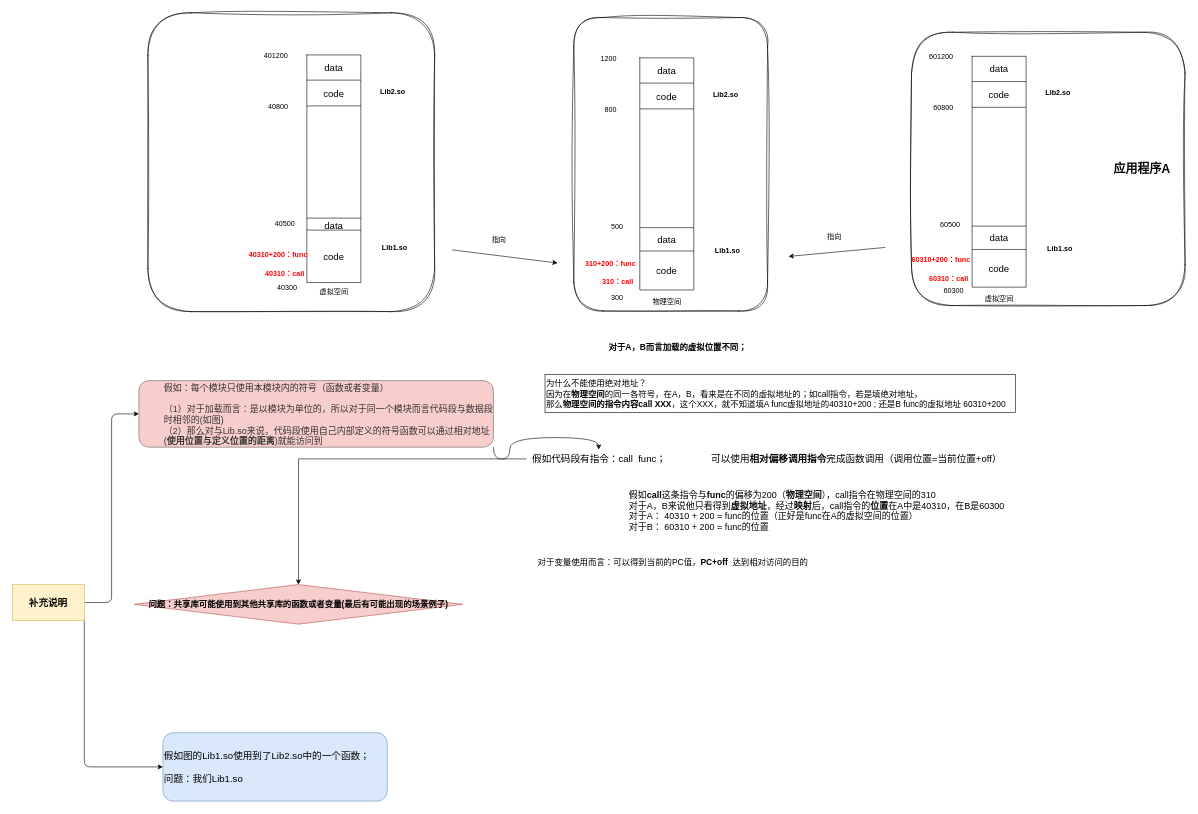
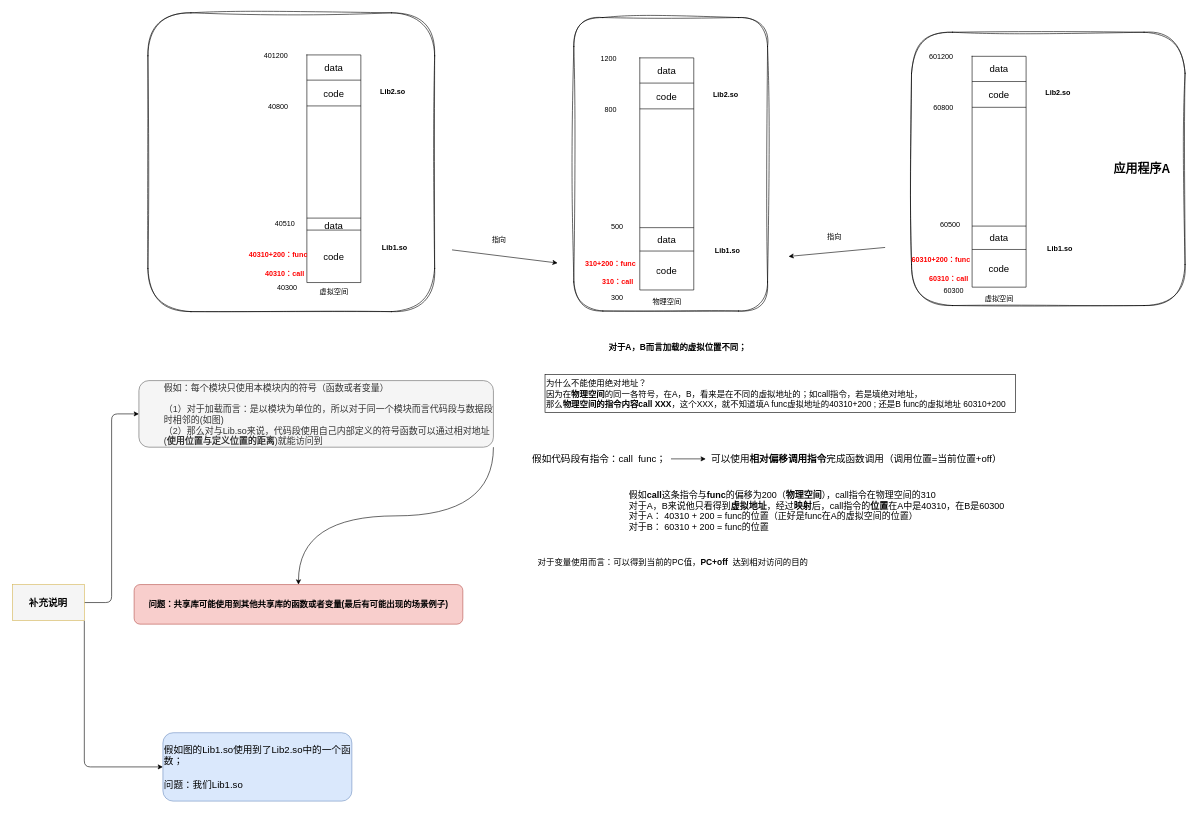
(285, 224) -> (285, 224)
(316, 414) -> (316, 414)
(517, 442) -> (403, 516)
(344, 459) -> (700, 459)
(48, 603) -> (48, 603)
(299, 605) -> (299, 605)
(275, 767) -> (257, 767)
